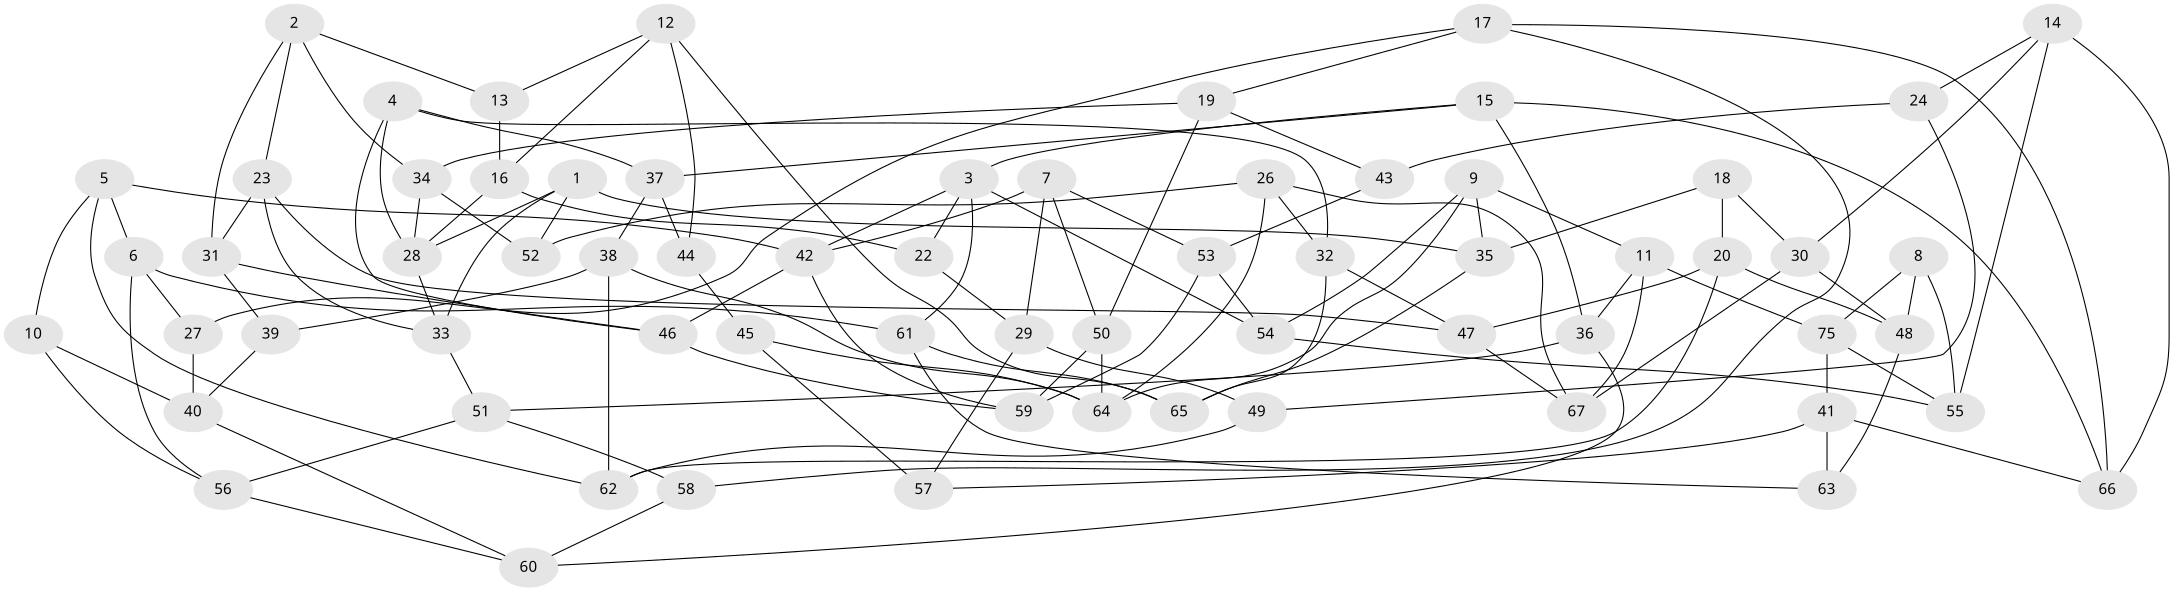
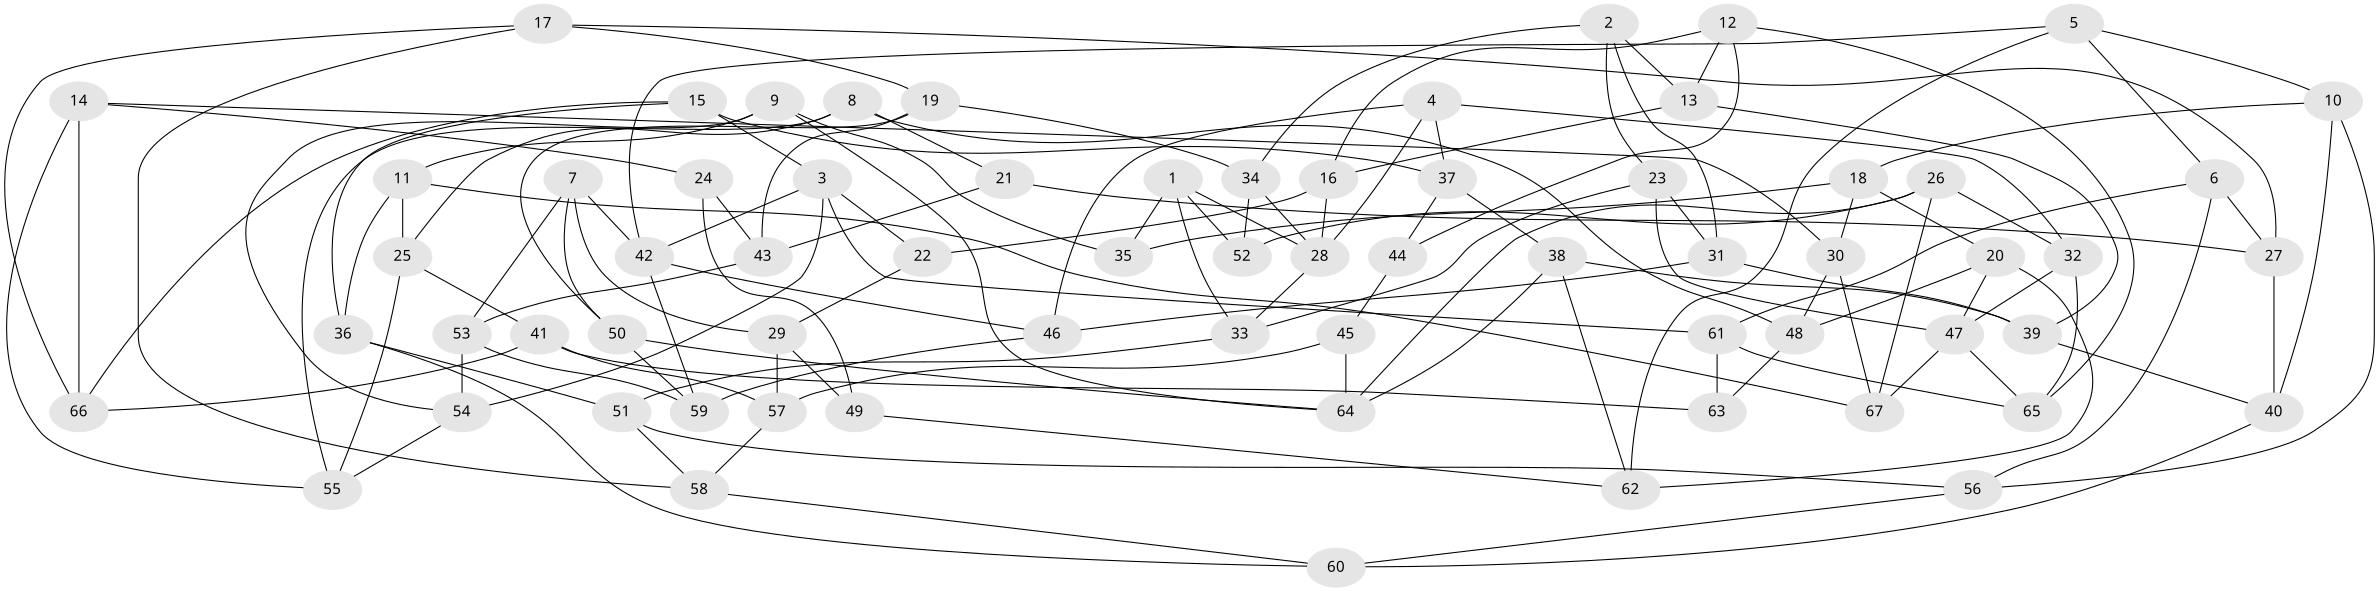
none -> (2090, 121)
none -> (1986, 152)
none -> (1005, 179)
(1827, 335) -> (403, 257)
(1333, 351) -> (1993, 373)
none -> (737, 452)
